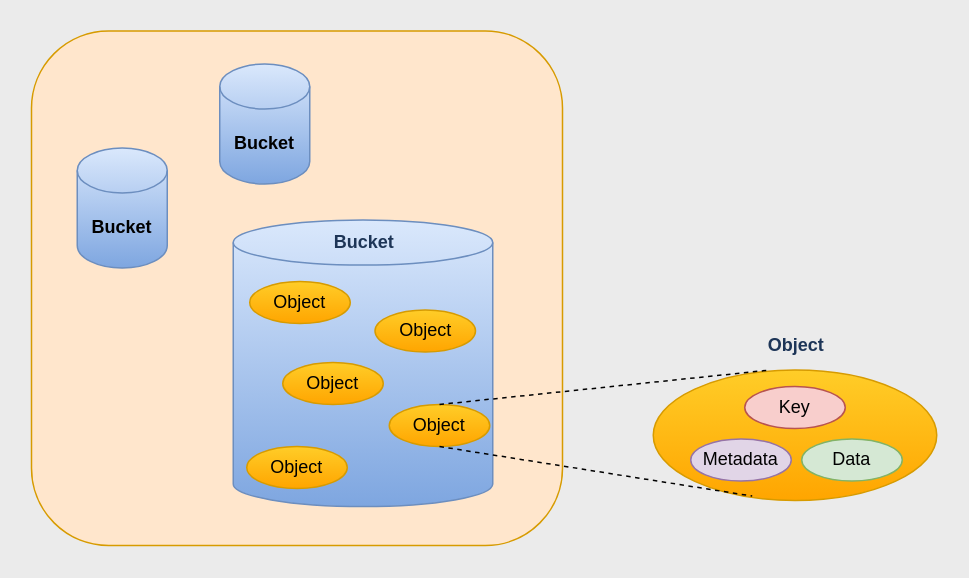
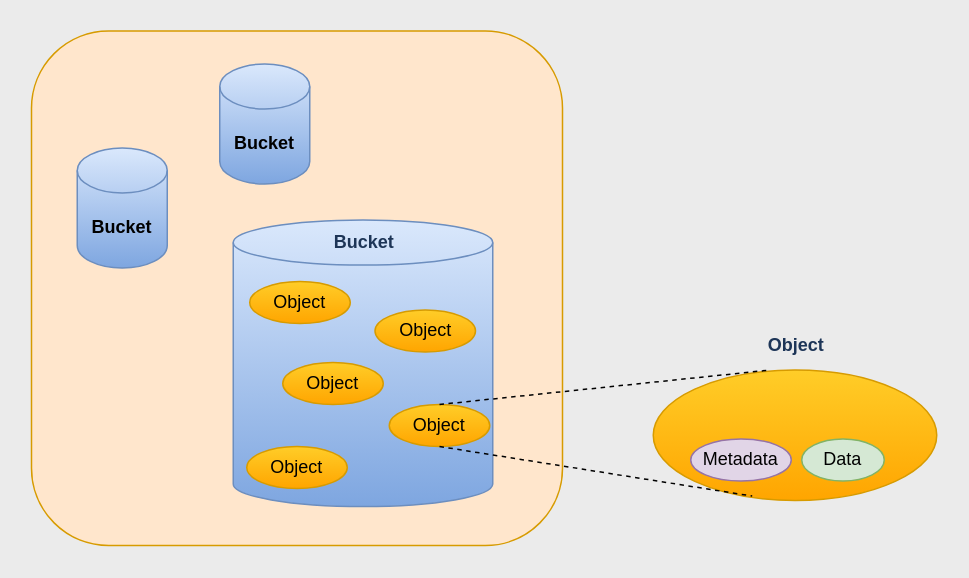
(795, 407) -> none
(852, 460) -> (843, 460)
